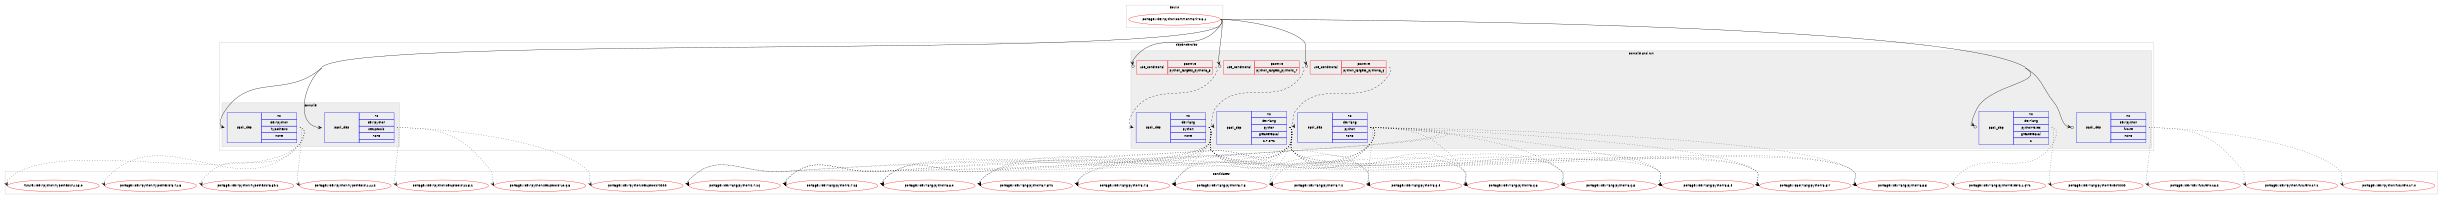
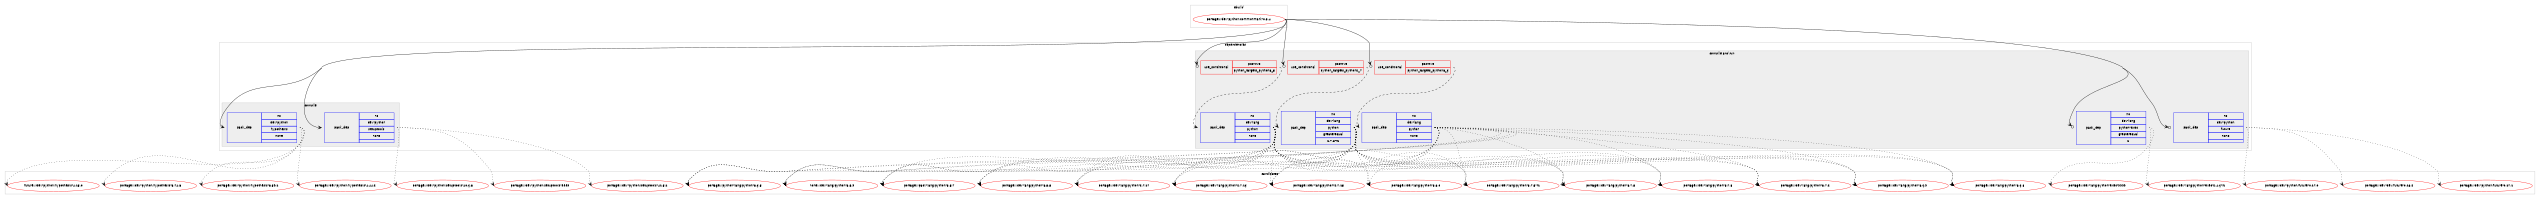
none -> (1124, 186)
(1611, 186) -> (735, 186)
(1708, 186) -> (832, 186)
